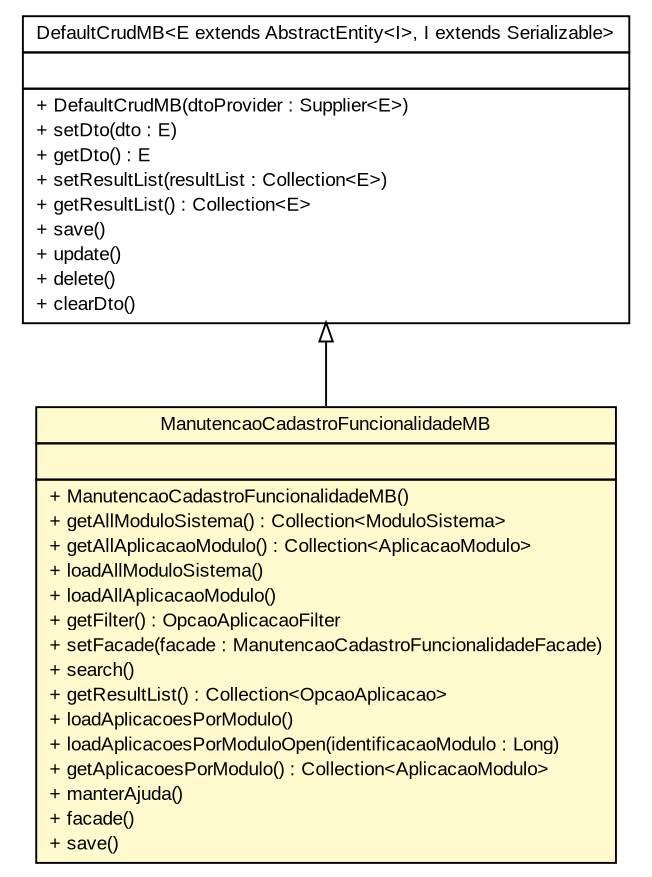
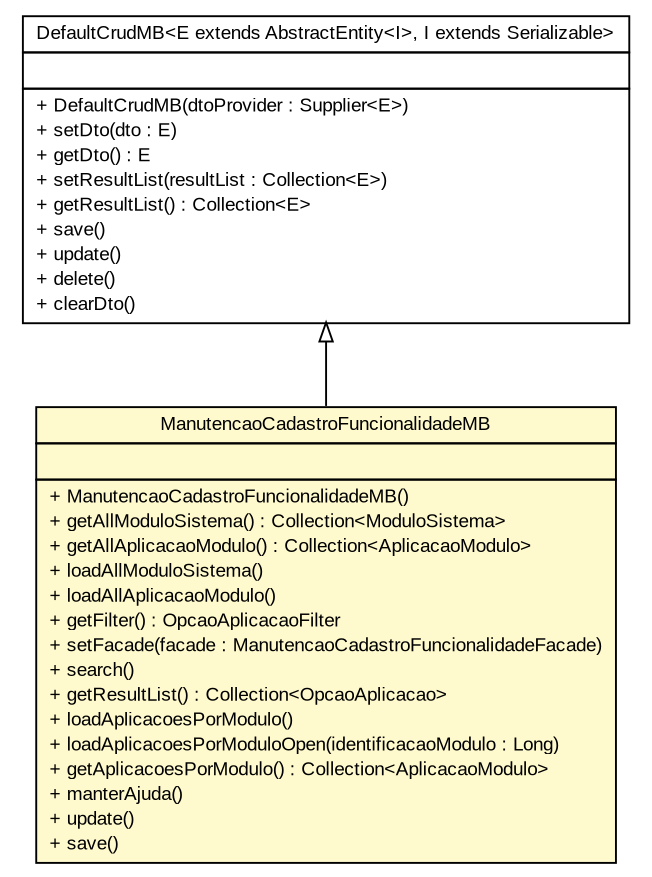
(92, 819) -> (92, 819)
